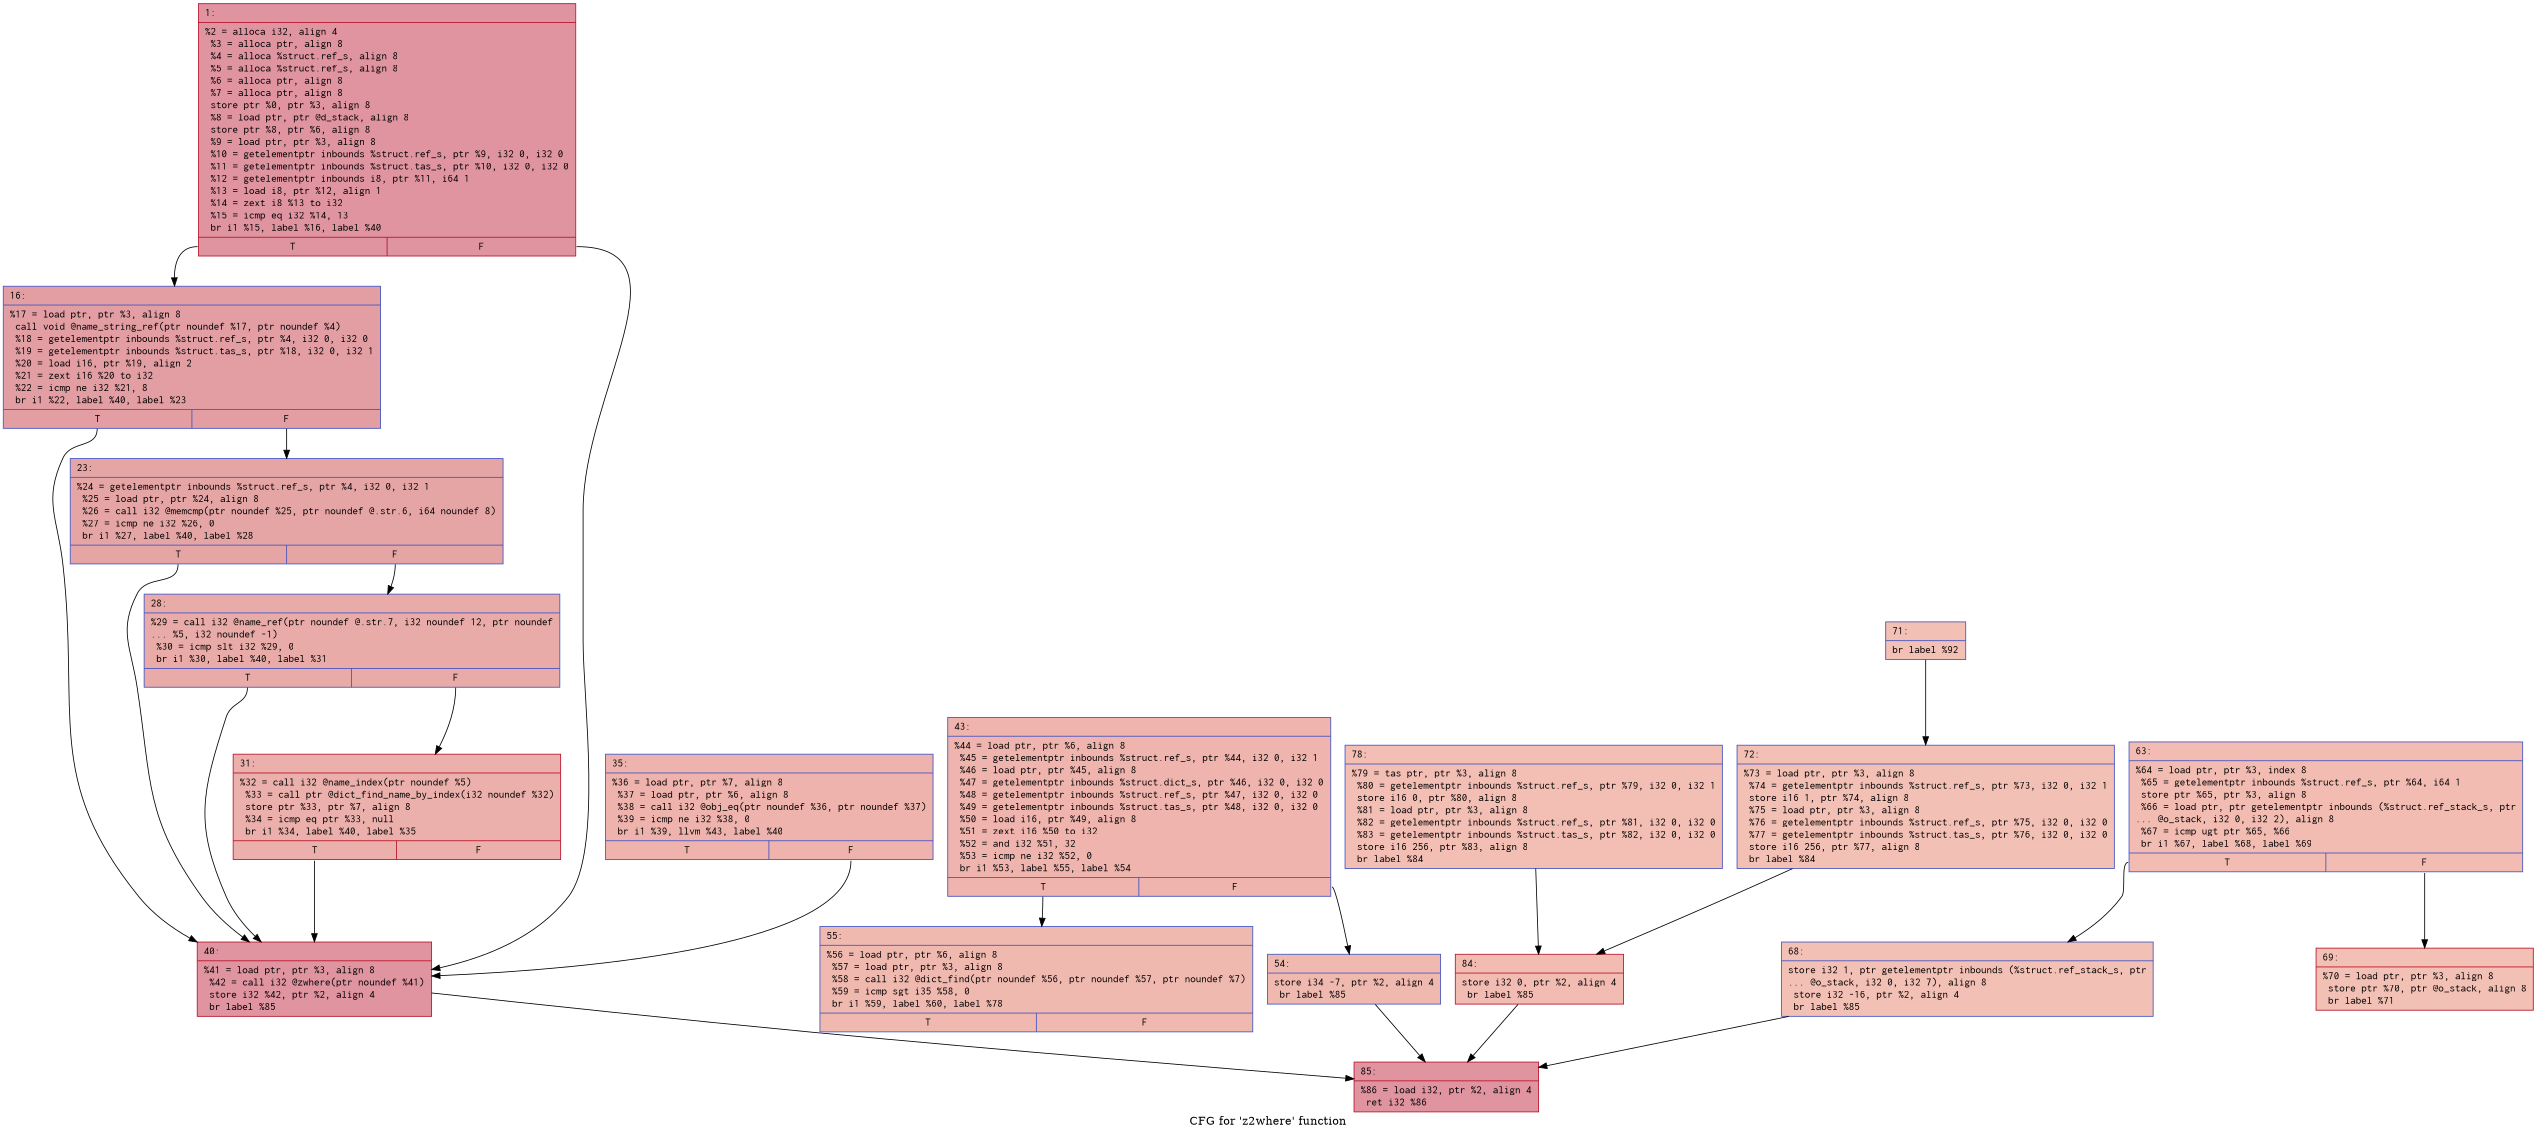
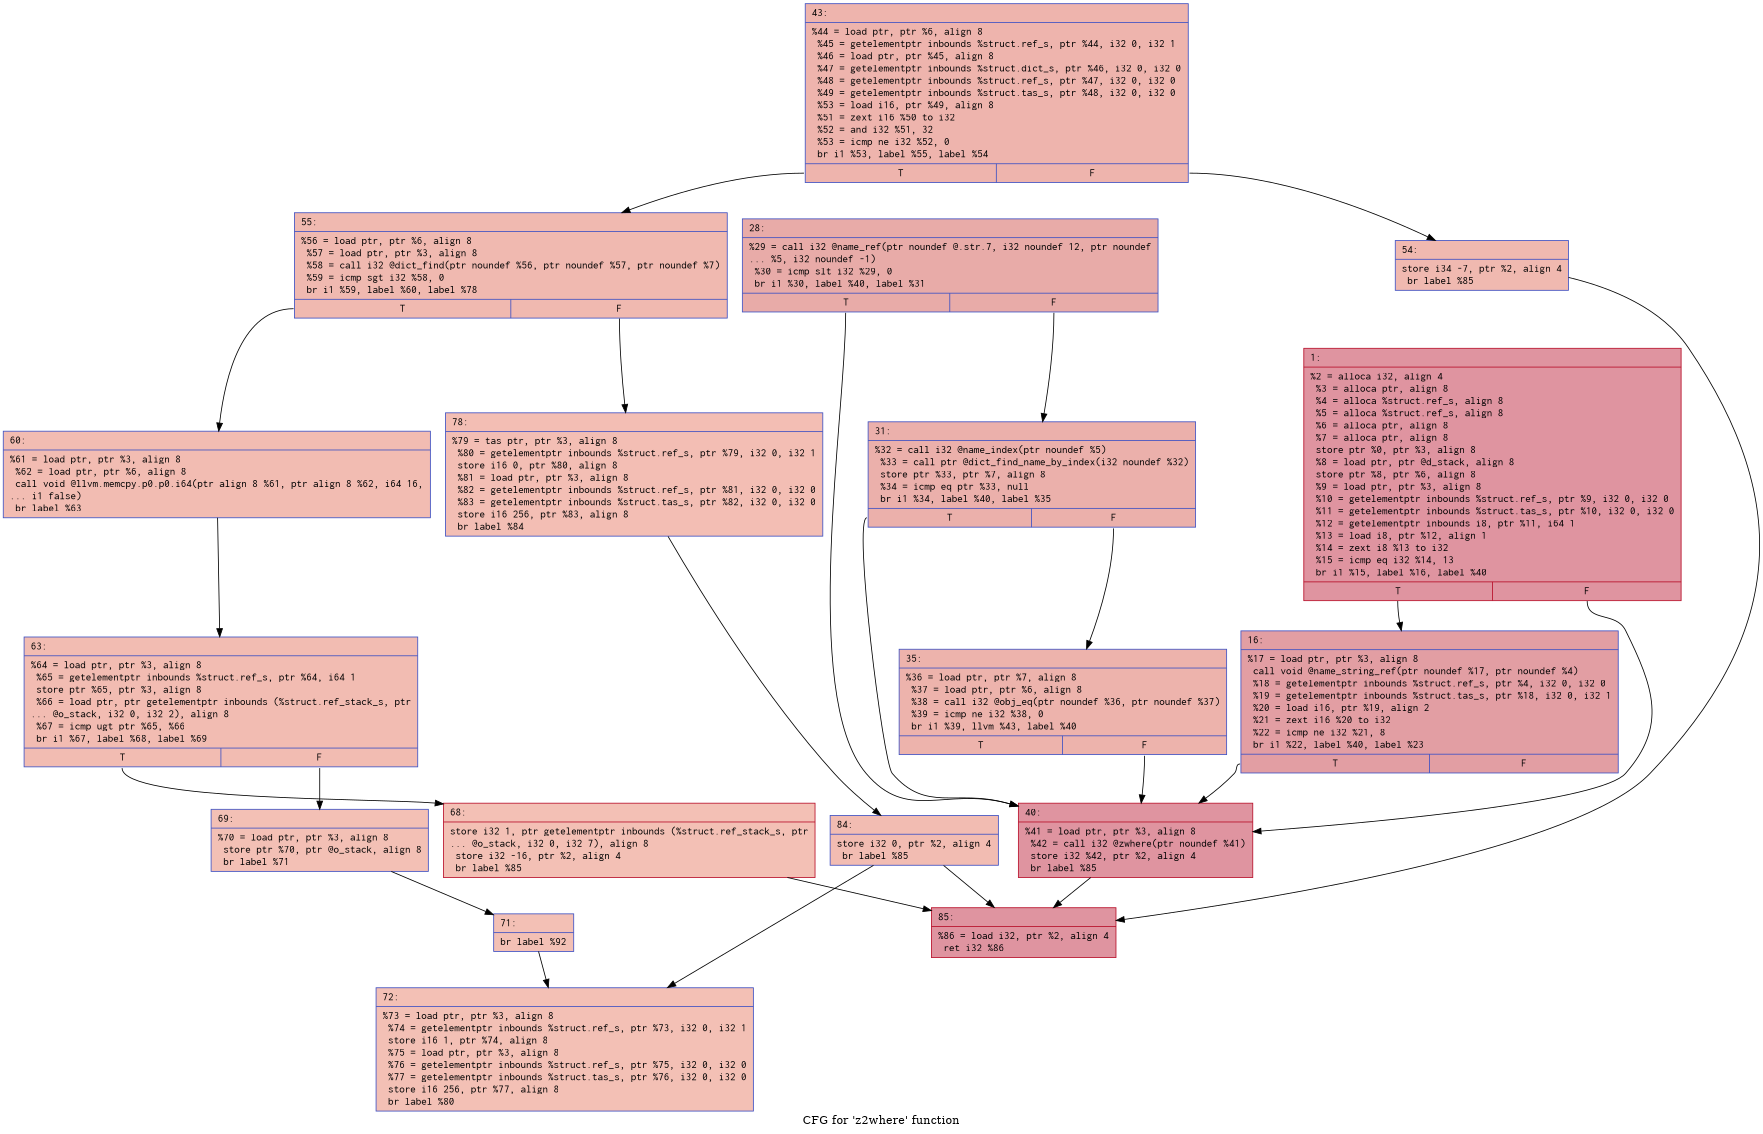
none -> (621, 362)
none -> (217, 474)
(287, 511) -> none
none -> (1106, 586)
(2221, 770) -> (116, 665)
(397, 807) -> (1032, 474)
(1045, 819) -> (903, 105)
(1780, 859) -> (419, 1101)
none -> (439, 892)
(1699, 910) -> (774, 924)
(1539, 979) -> (914, 840)
(1967, 979) -> (629, 840)
(2425, 979) -> (320, 840)
(898, 991) -> (373, 277)
